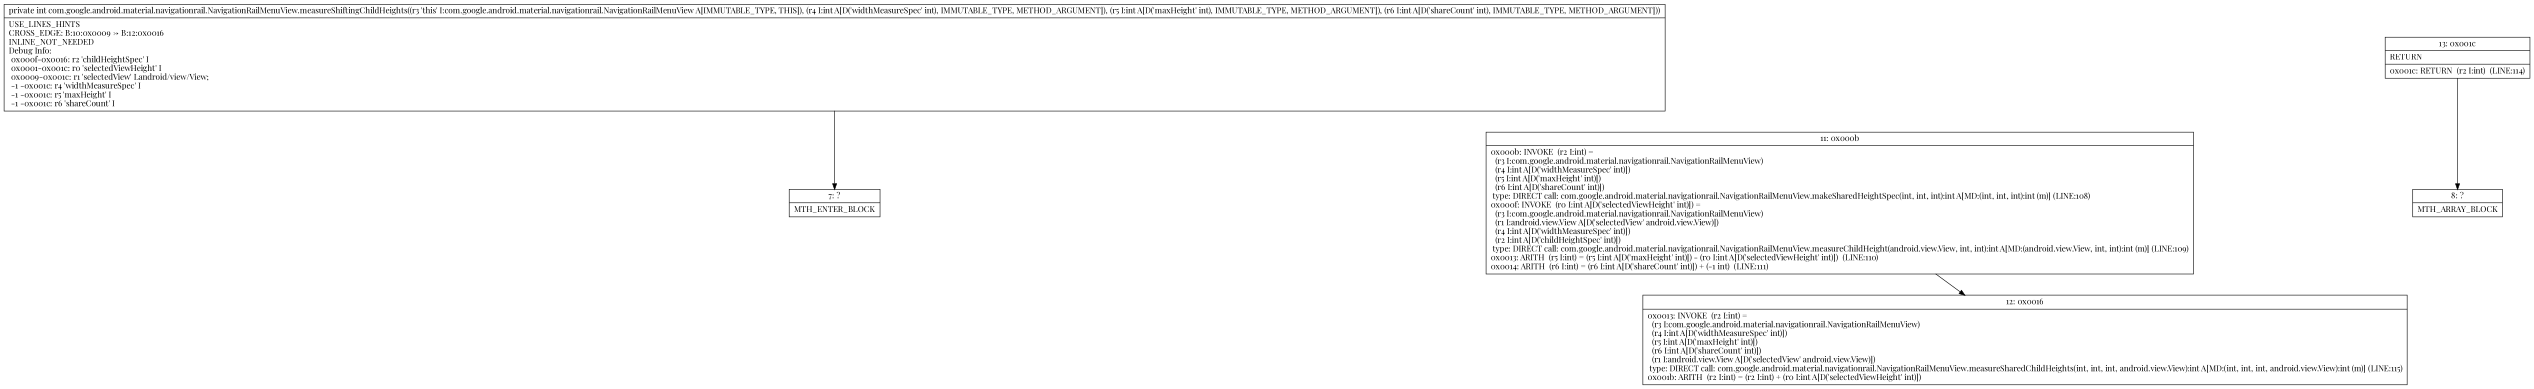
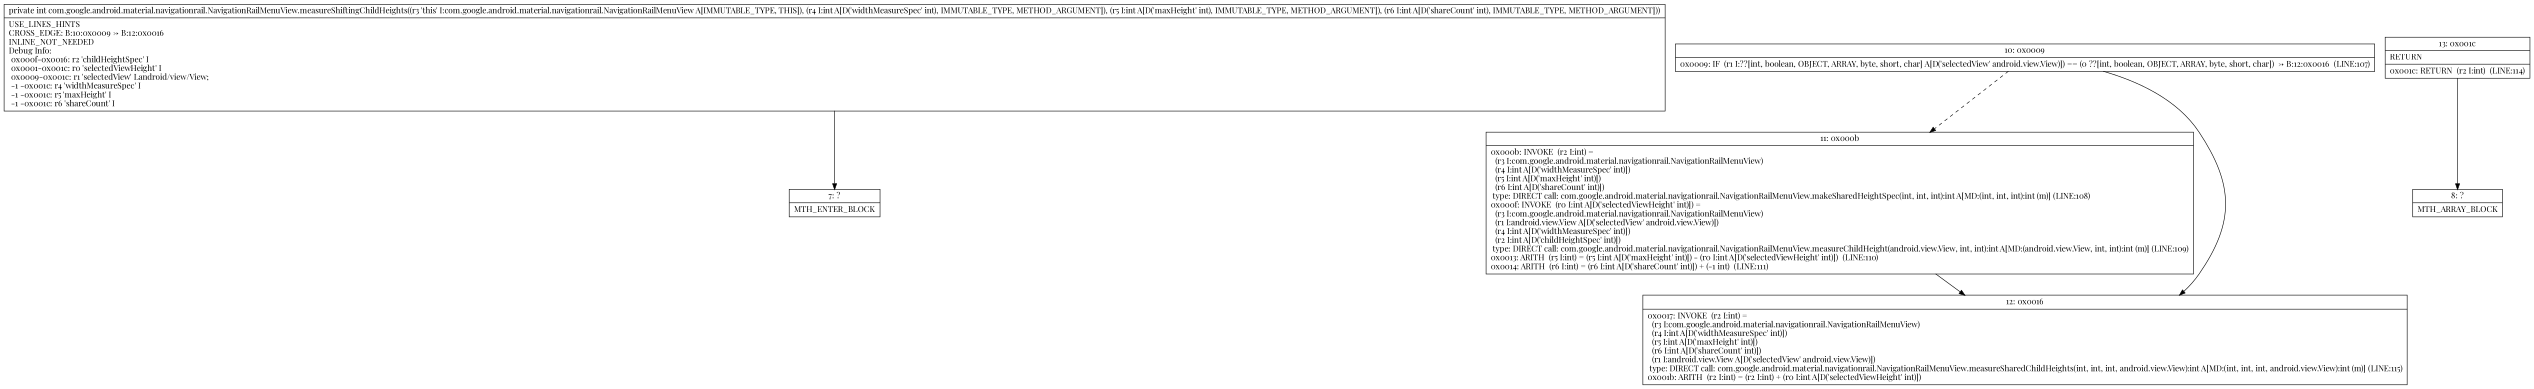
none -> (2025, 58)
(1699, 316) -> (1699, 316)
